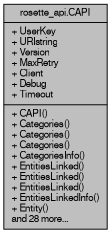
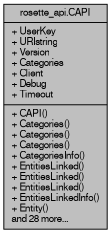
(35, 63) -> (38, 63)
